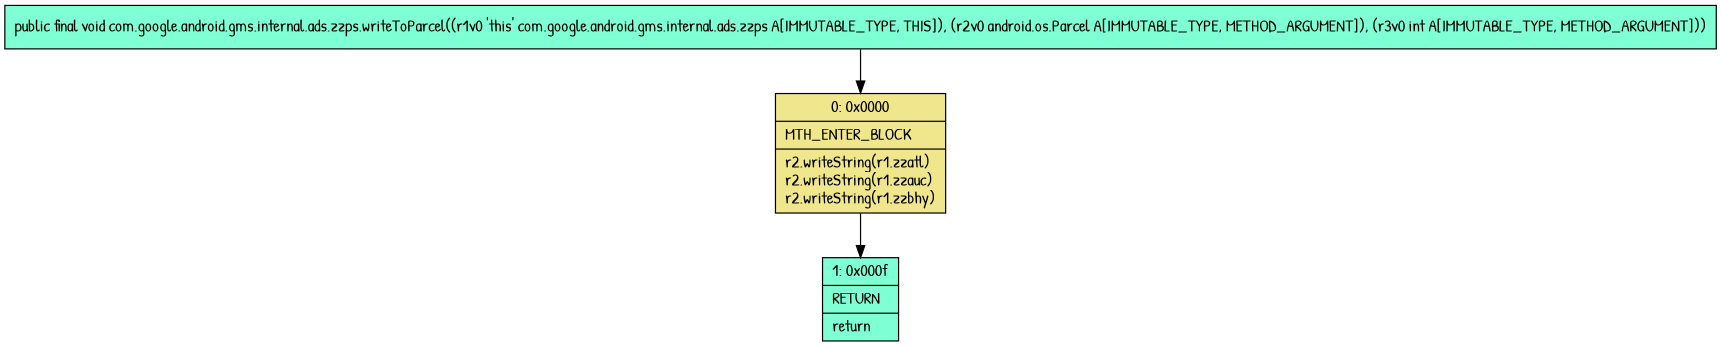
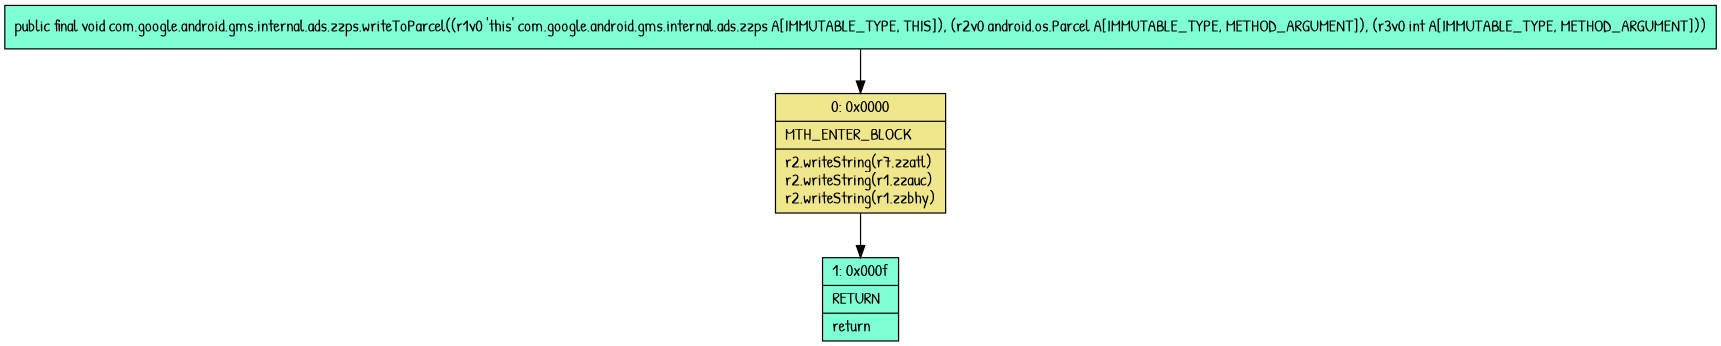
(858, 162) -> (859, 162)
